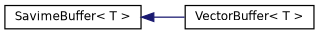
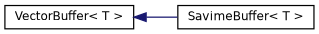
(169, 17) -> (162, 17)
